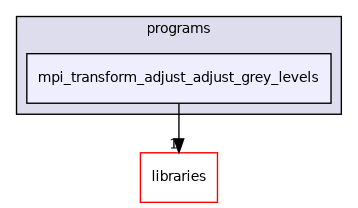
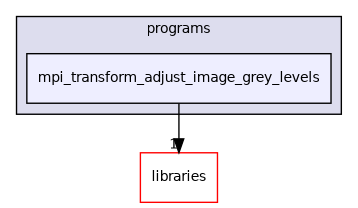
(179, 78) -> (179, 78)
